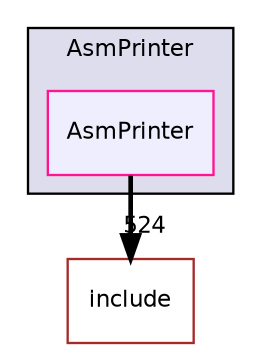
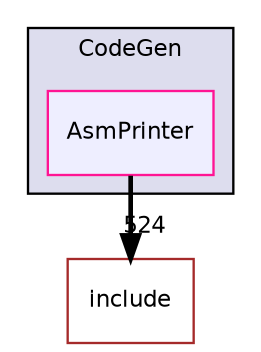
(131, 50) -> (131, 50)
